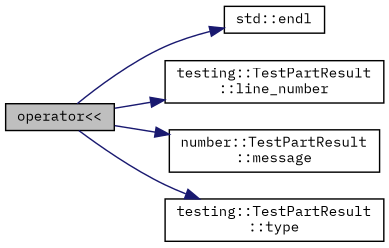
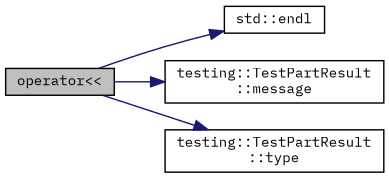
(274, 82) -> none
(274, 151) -> (274, 82)
